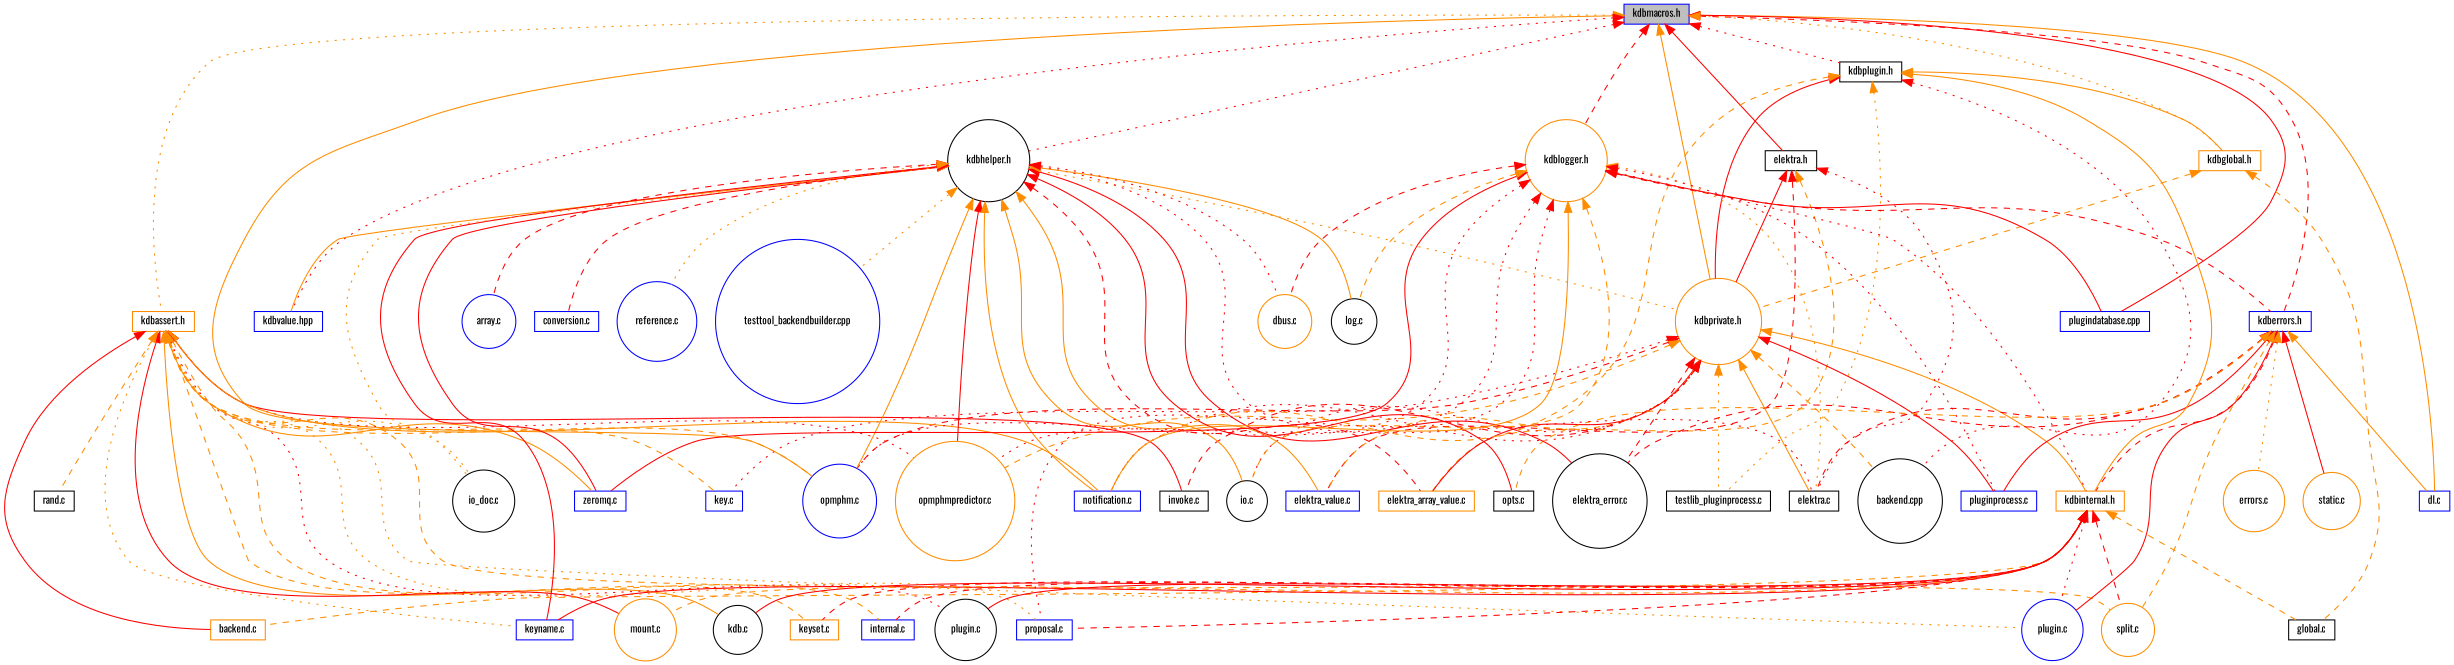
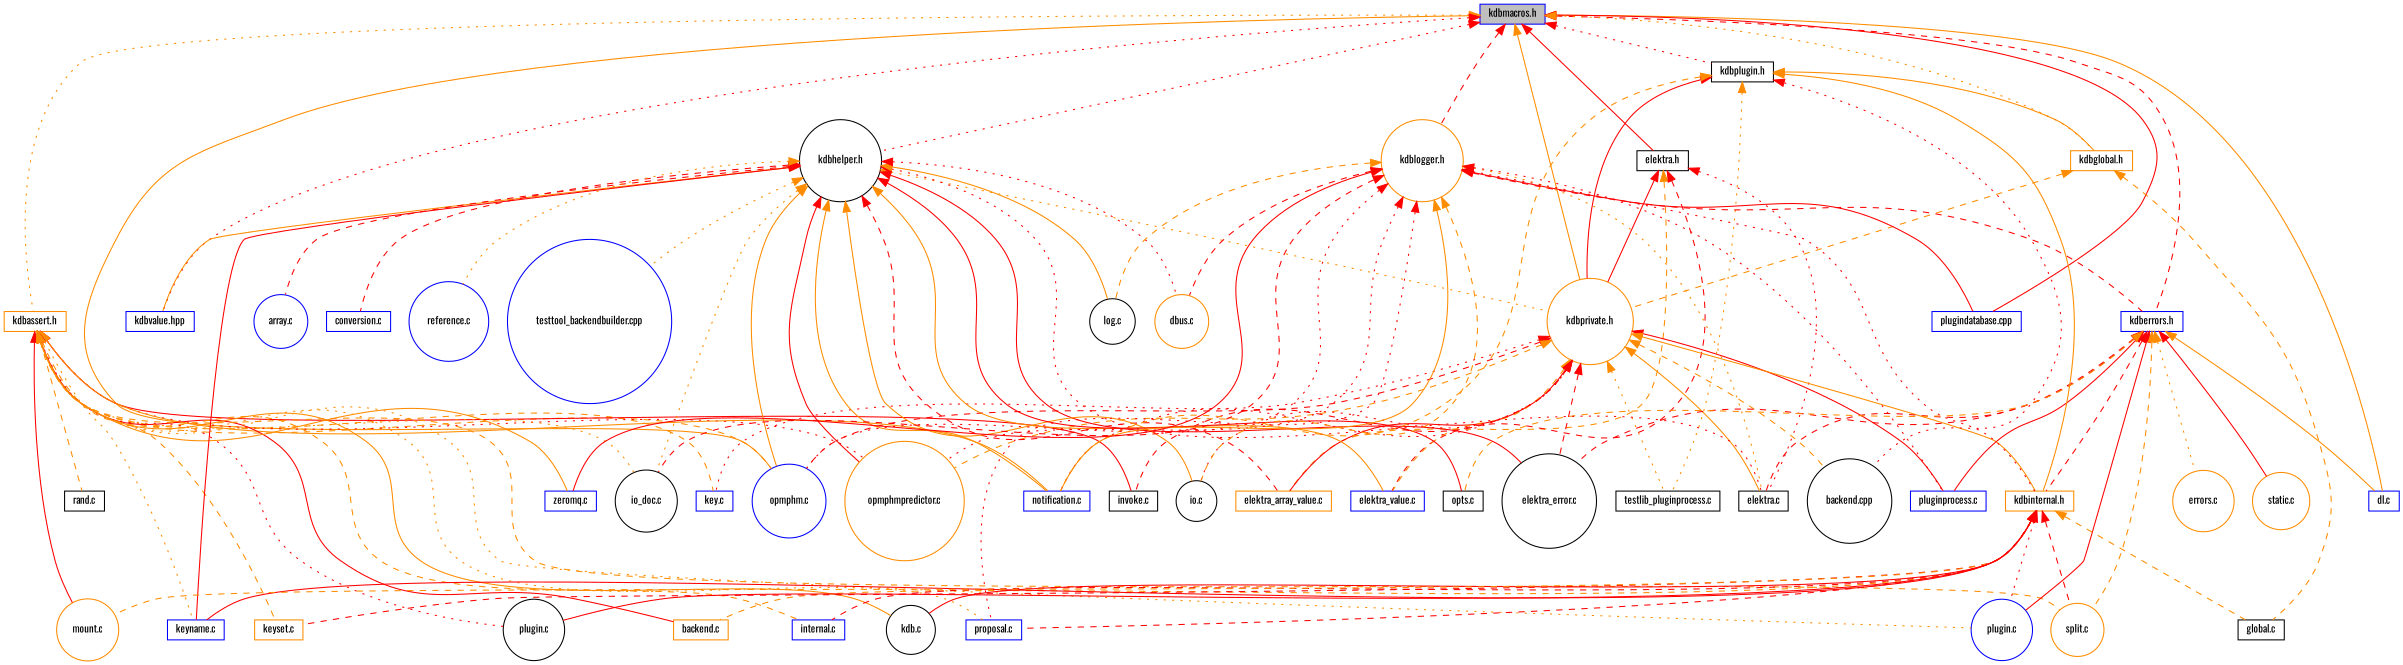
(495, 227) -> none
none -> (1259, 397)
